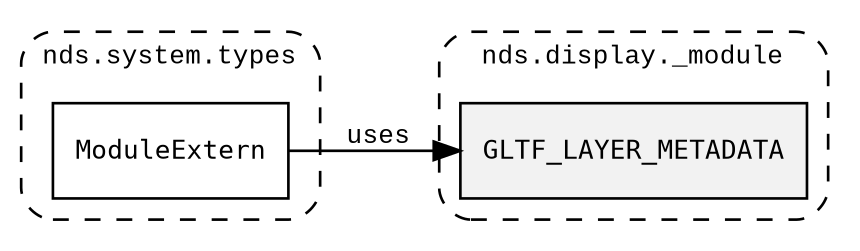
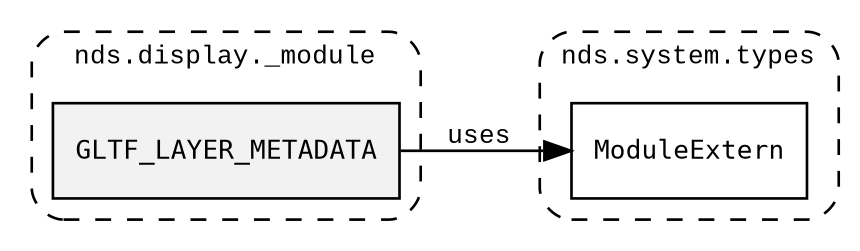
(361, 151) -> (472, 151)
